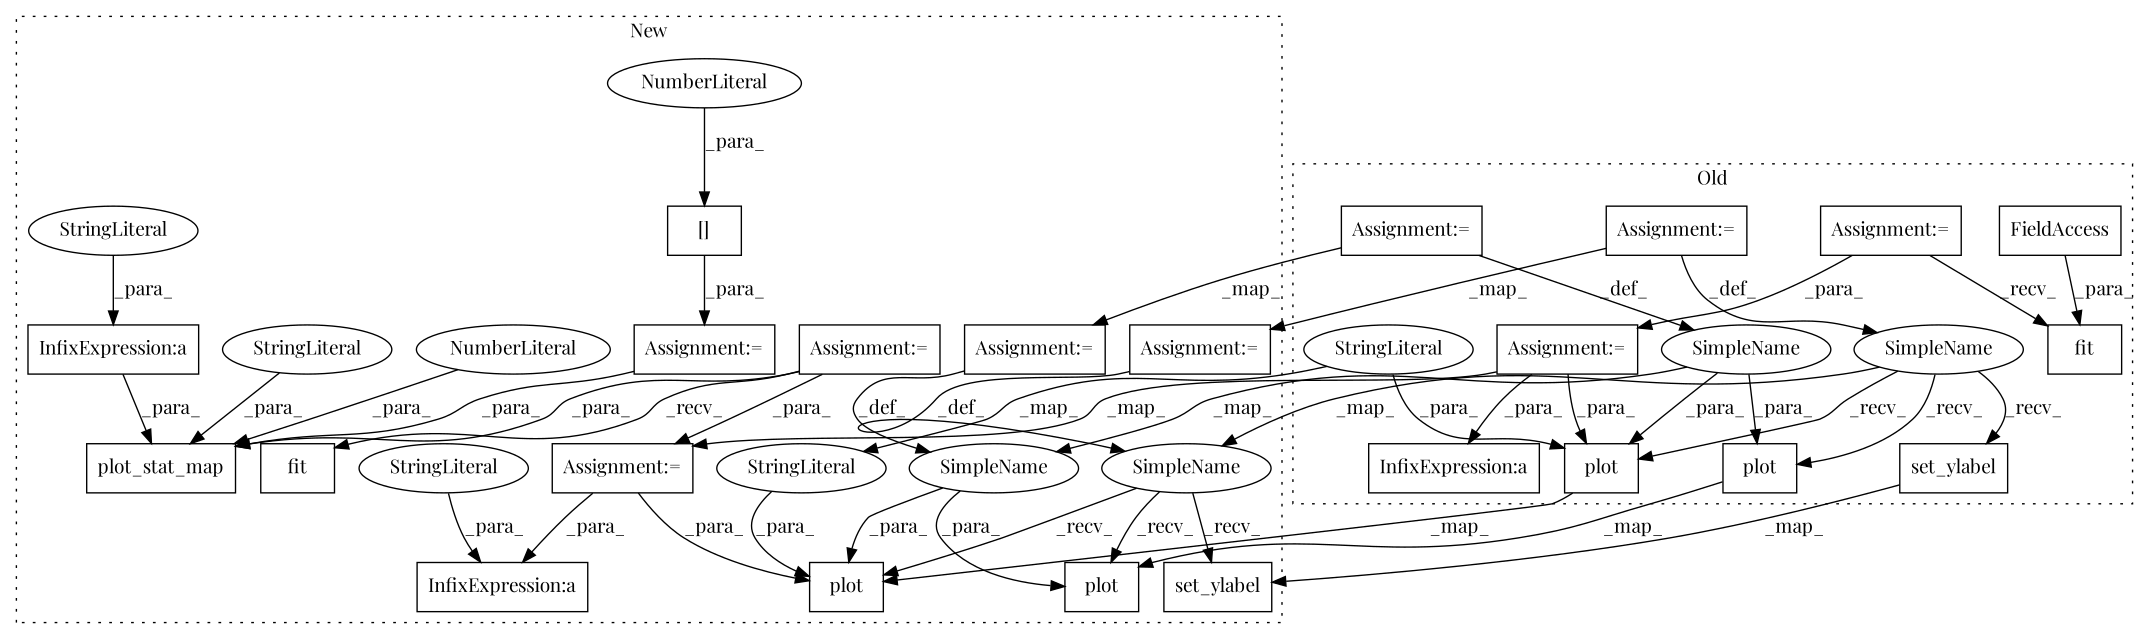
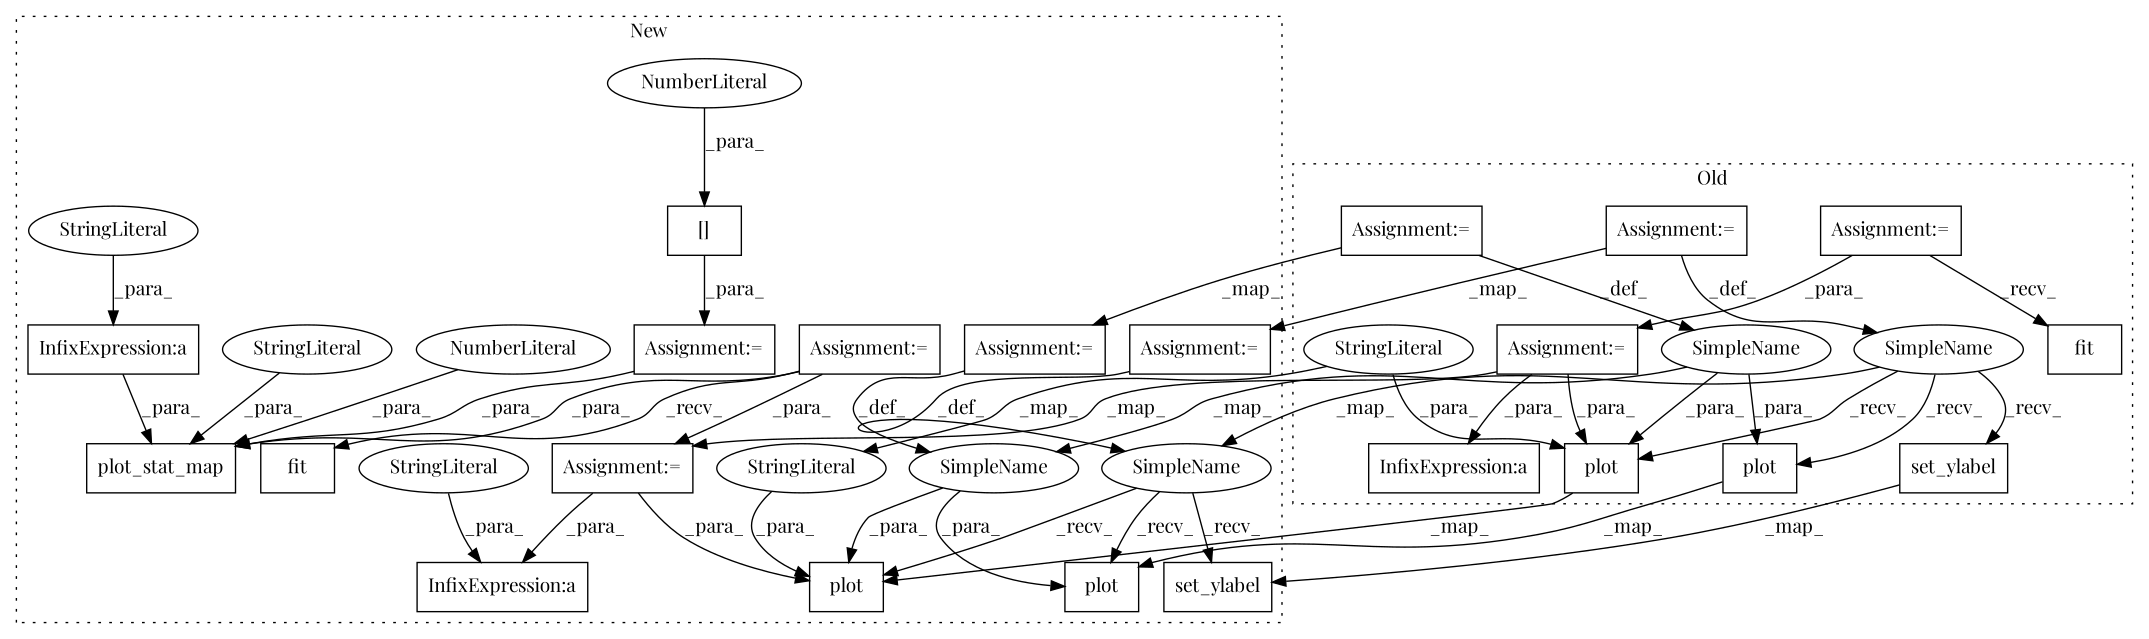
(2060, 231) -> none
